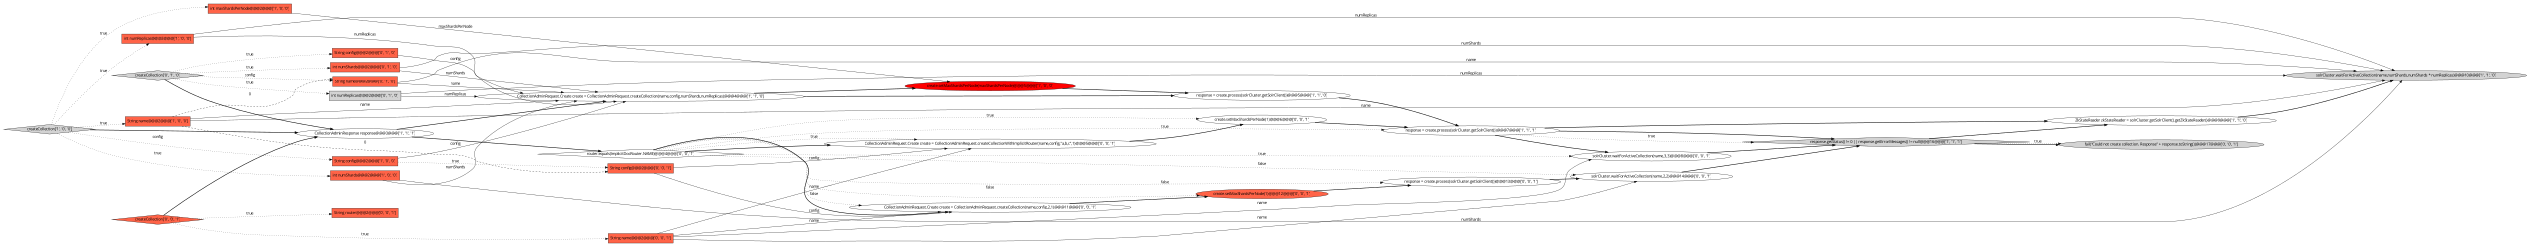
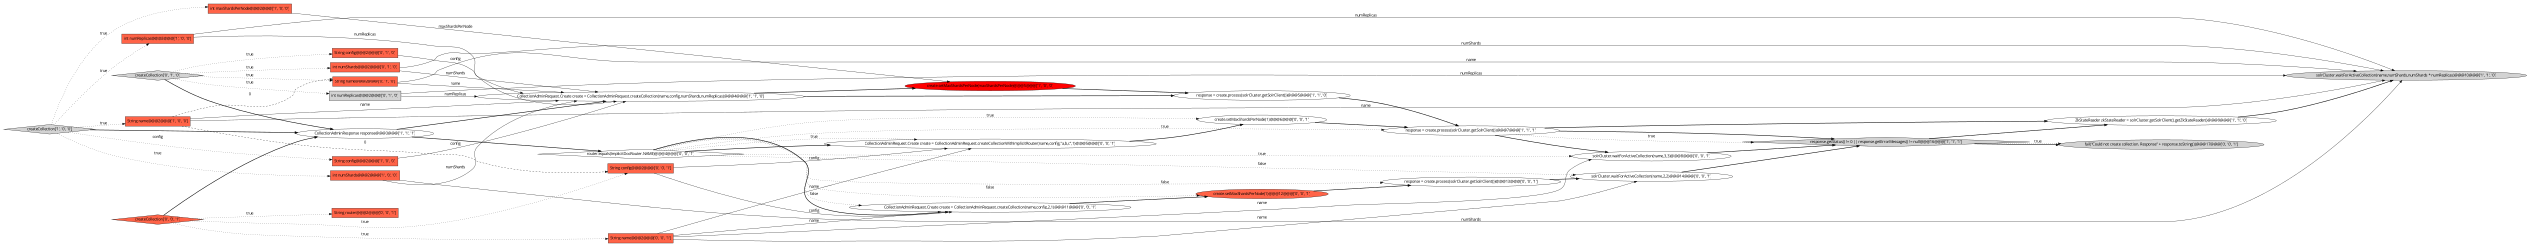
(250, 75) -> (250, 75)
(502, 165) -> (411, 227)
